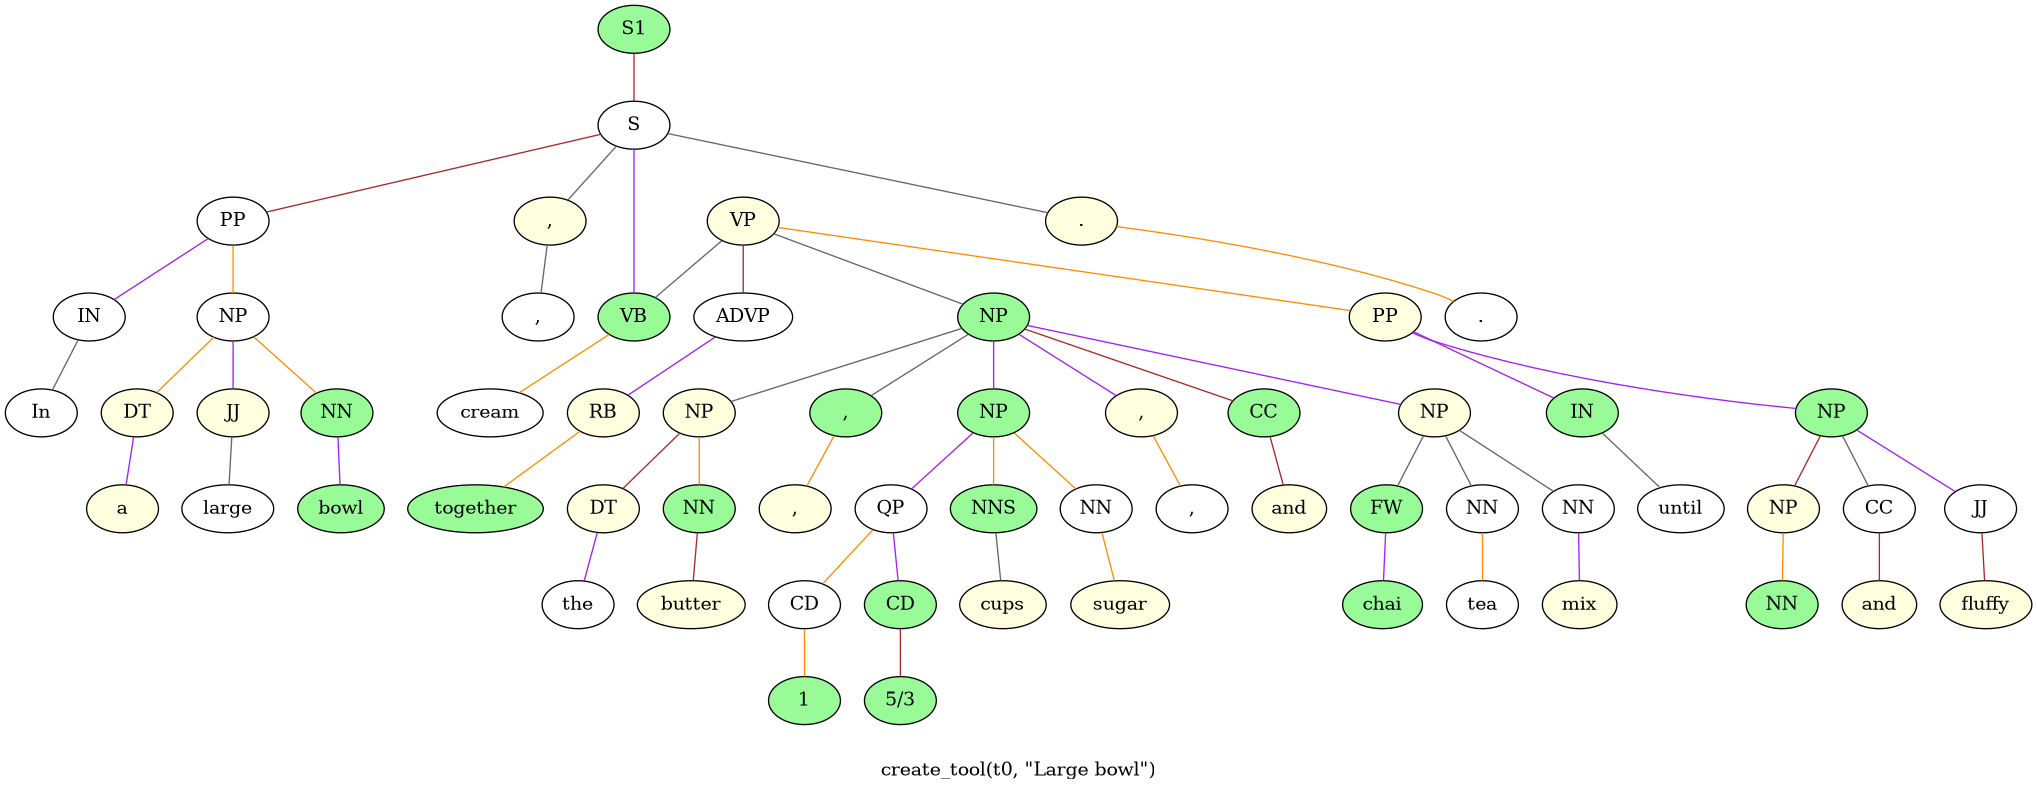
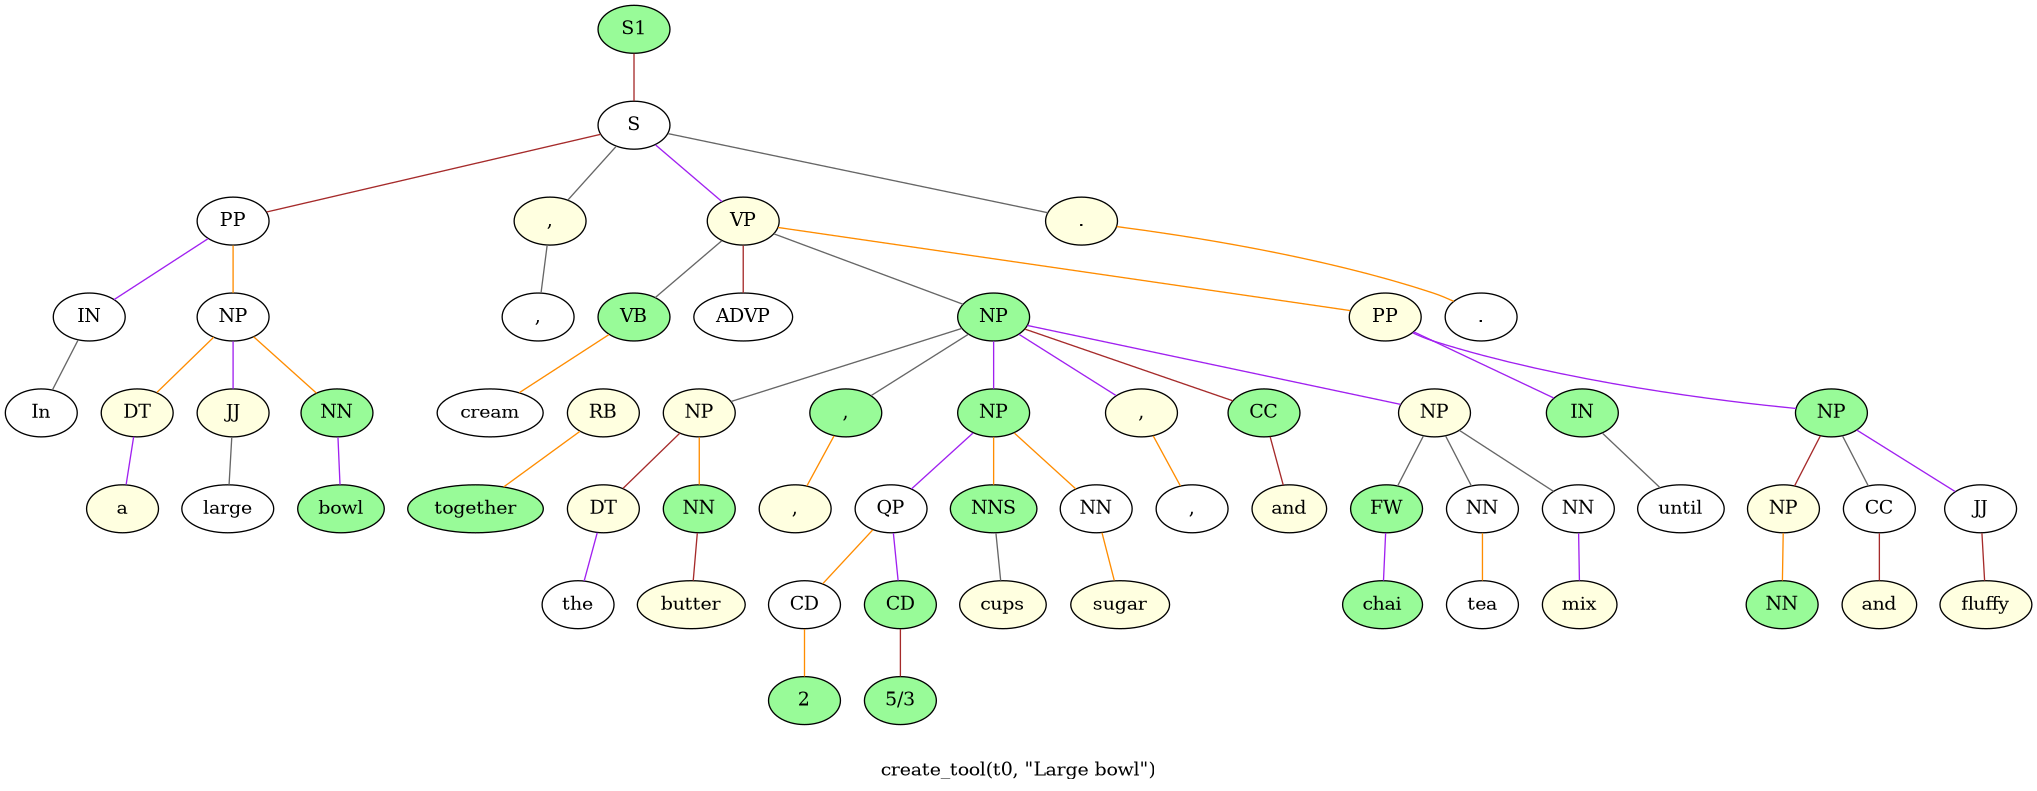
(634, 221) -> (689, 173)
(672, 366) -> none
(804, 701) -> (804, 701)
